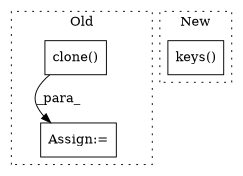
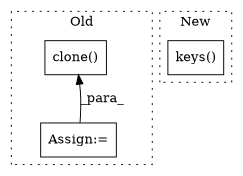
(36, 94) -> (81, 104)
